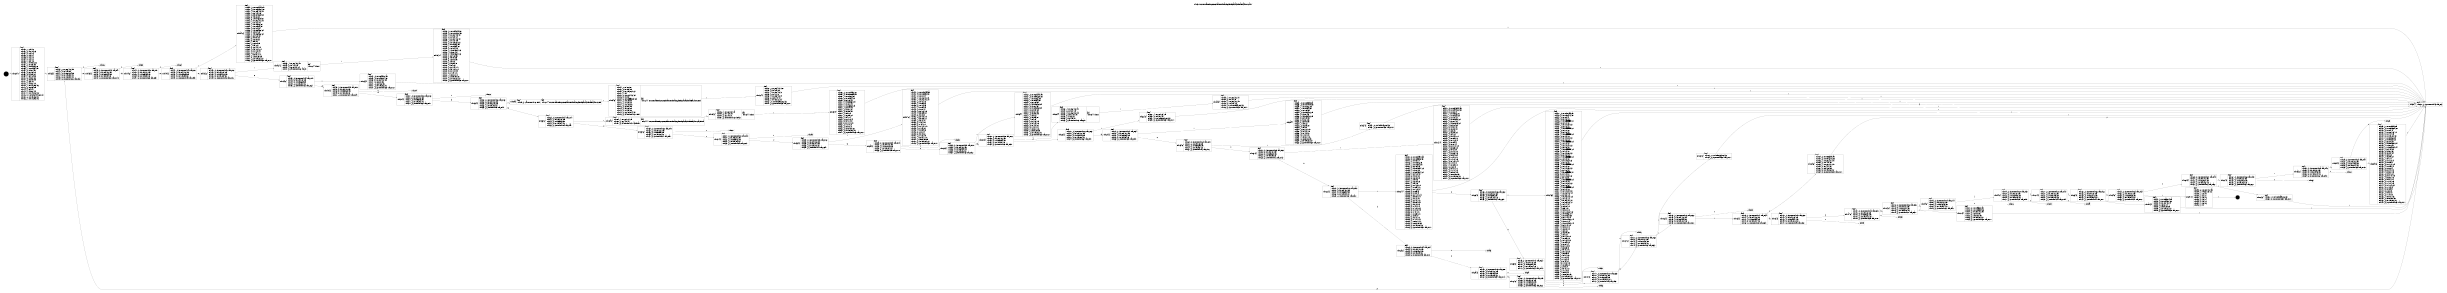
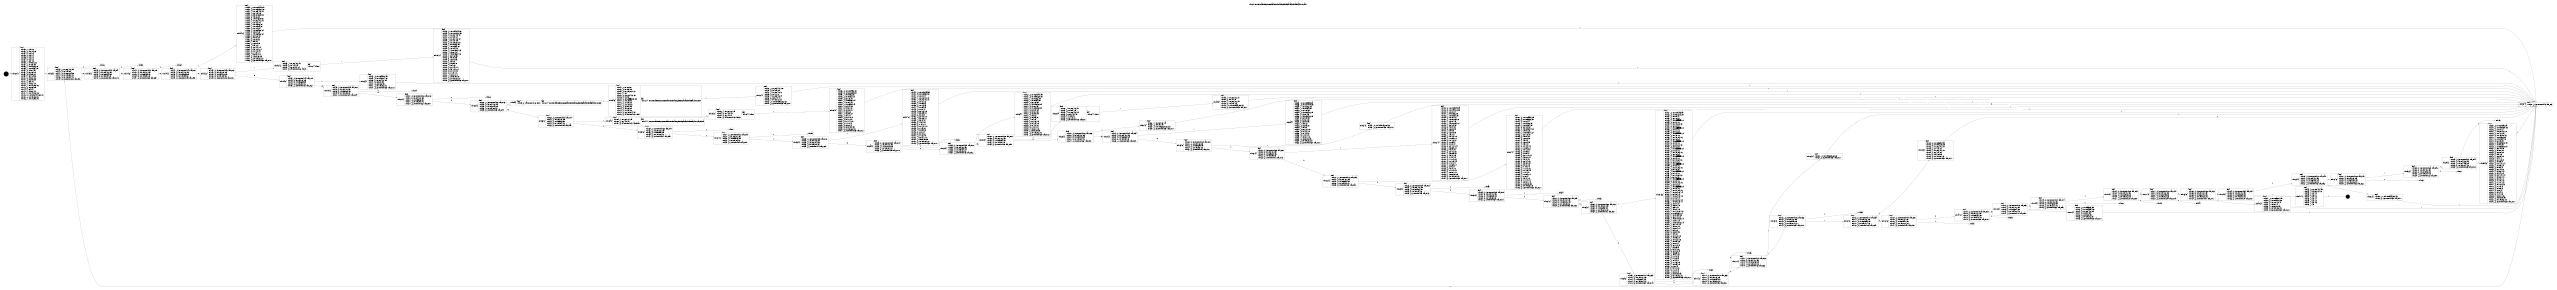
(1451, 194) -> (1580, 205)
